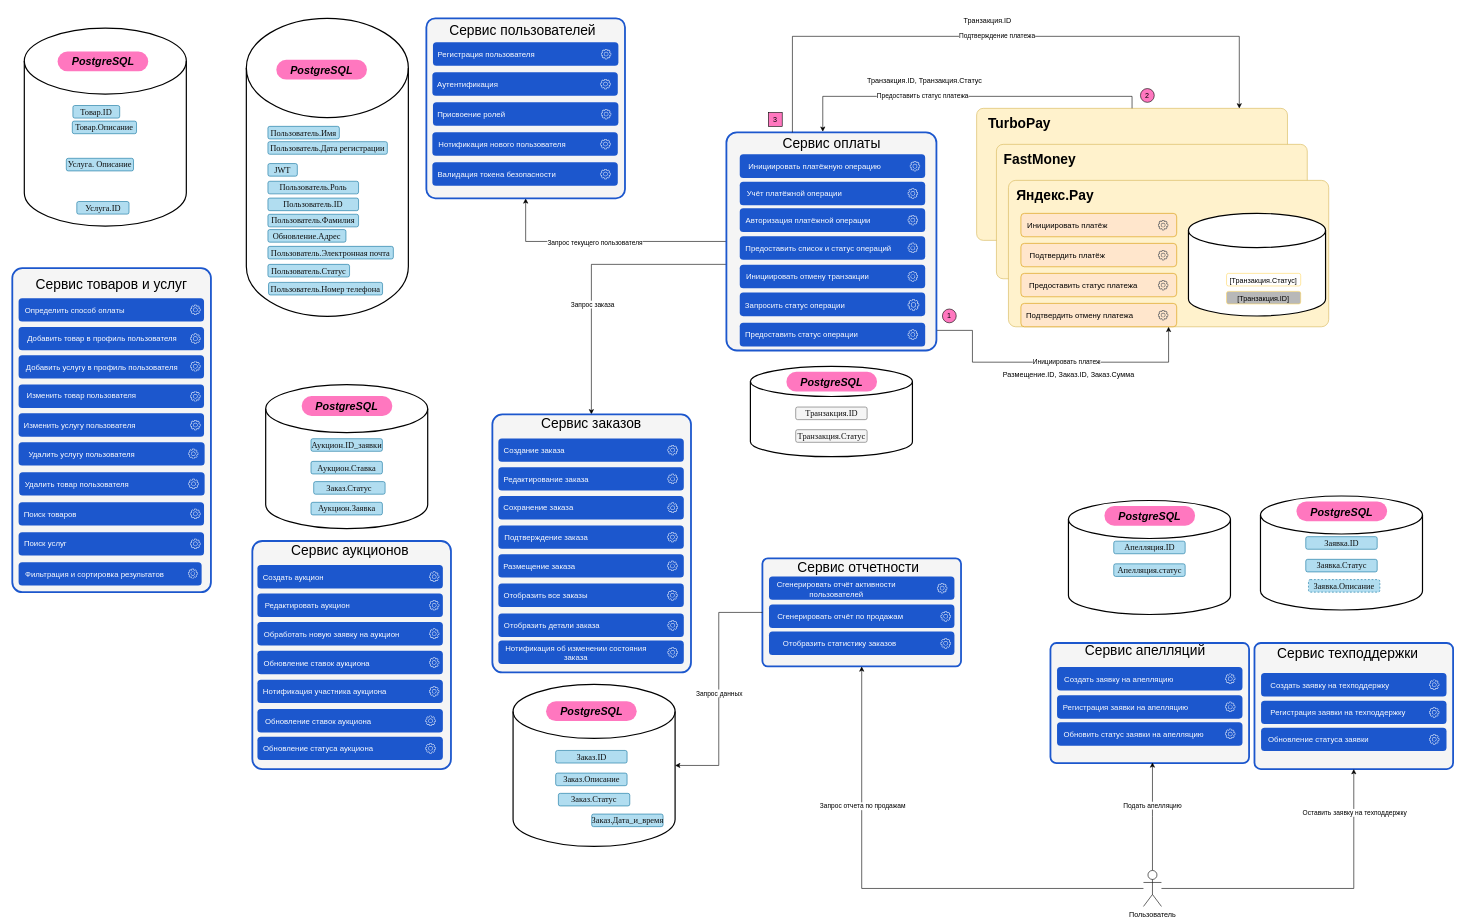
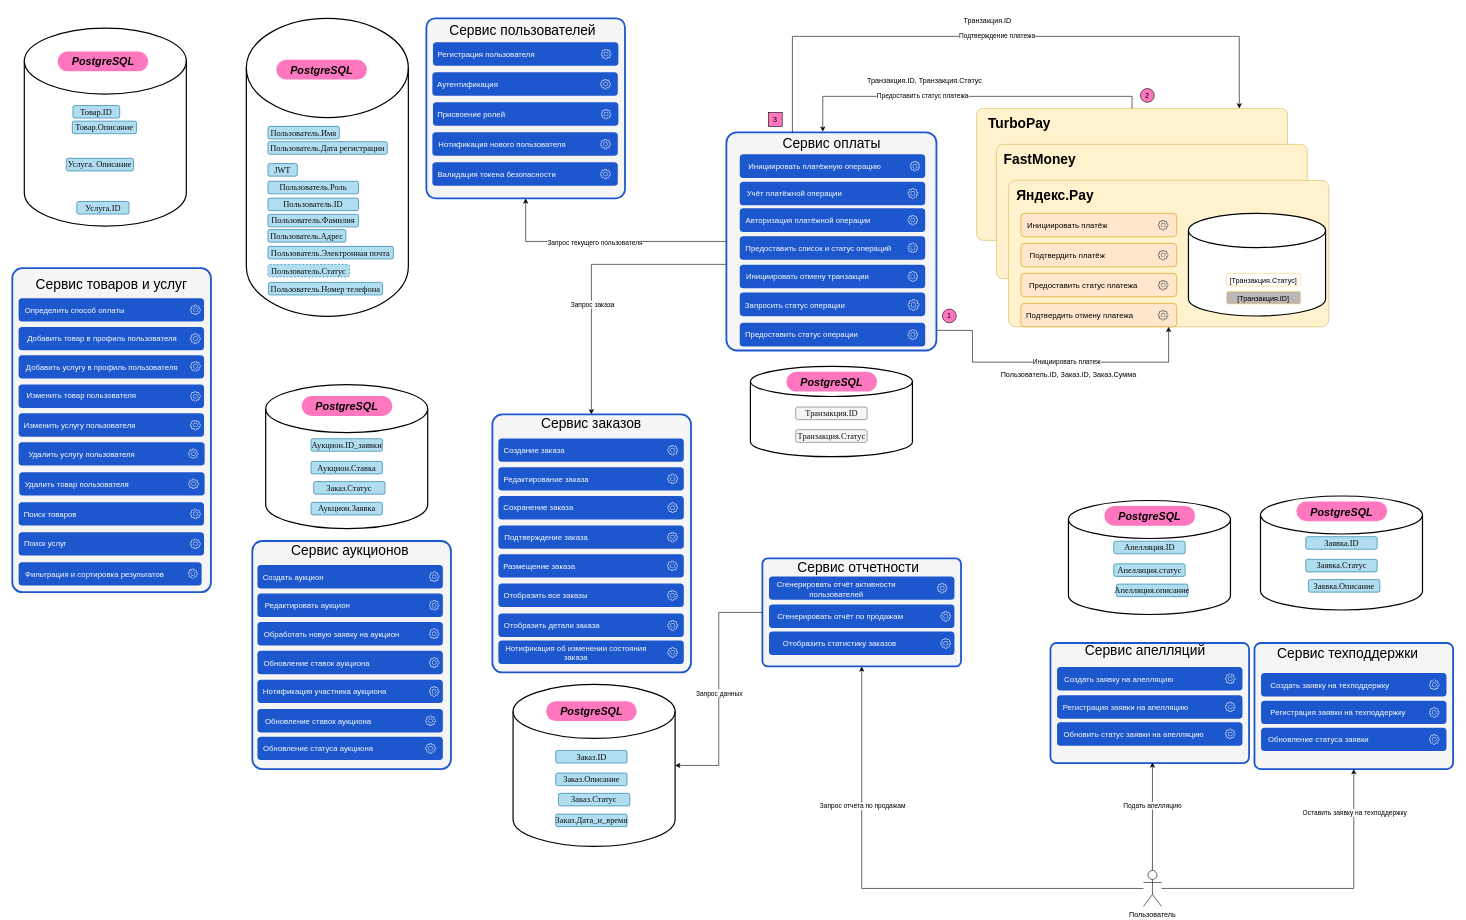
(307, 236) -> (307, 236)
(309, 271) -> (309, 271)
(1069, 375) -> (1069, 375)
(1344, 586) -> (1344, 586)
none -> (1152, 590)
(627, 820) -> (591, 820)
